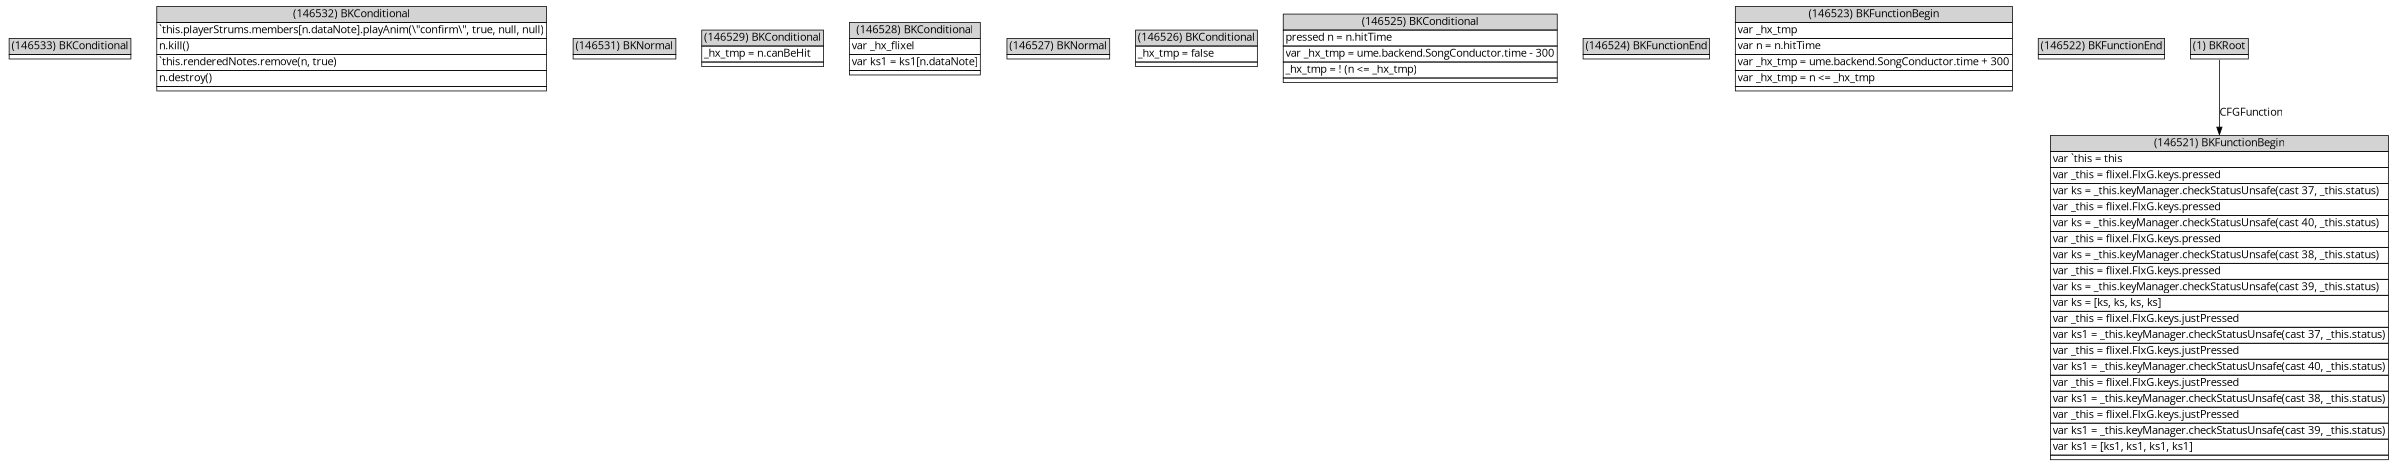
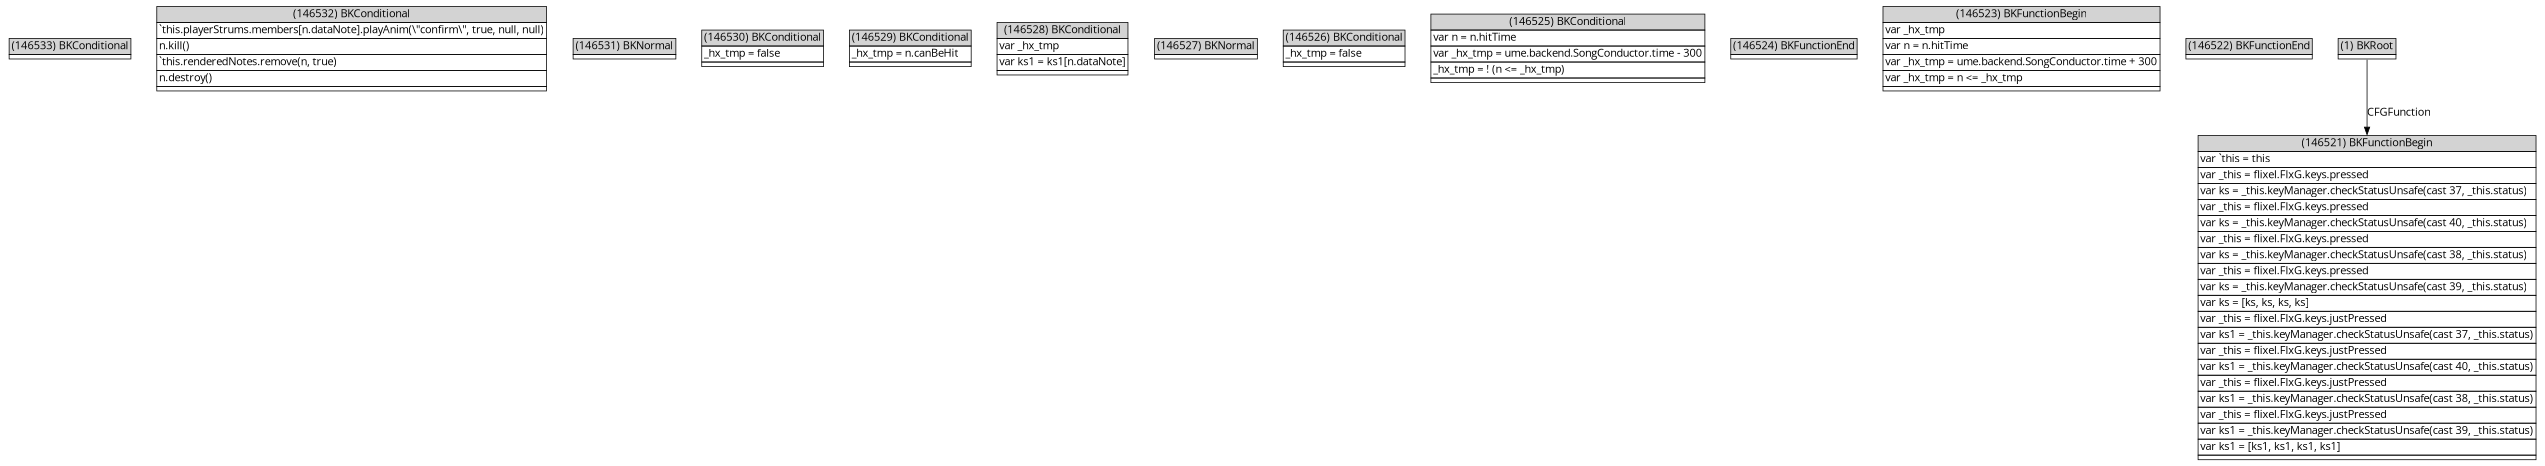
(1339, 38) -> (1475, 38)
(883, 46) -> (1029, 46)
none -> (763, 48)
